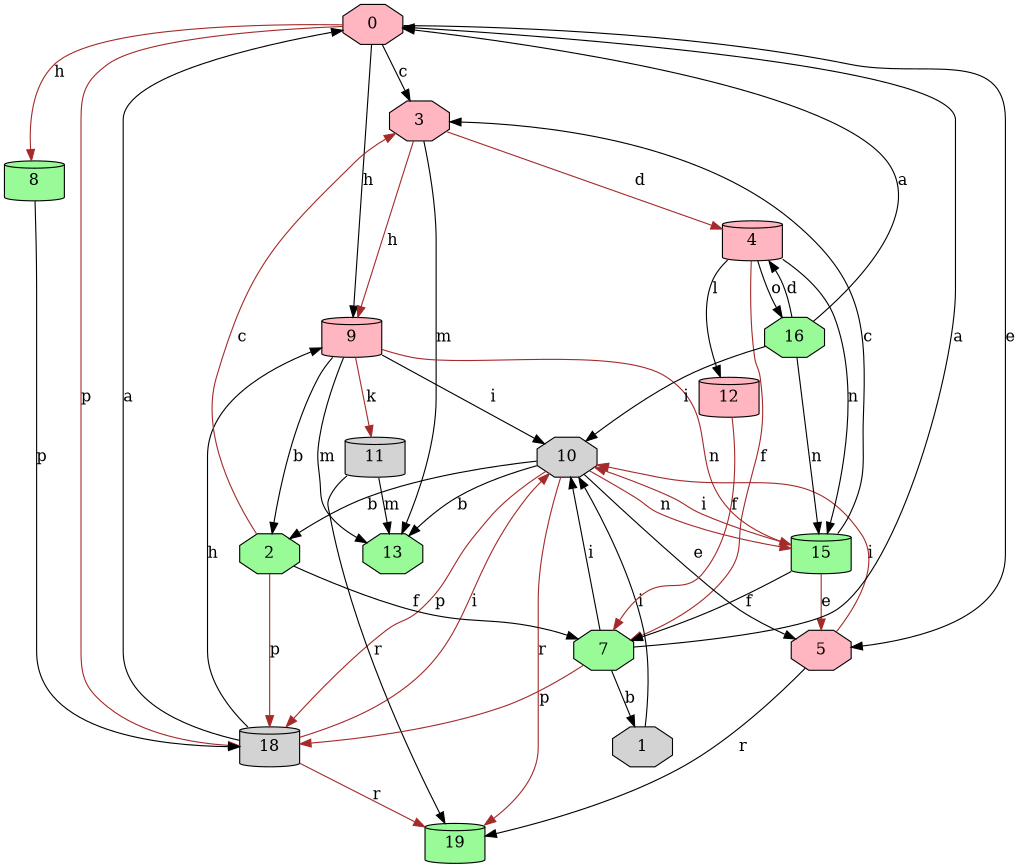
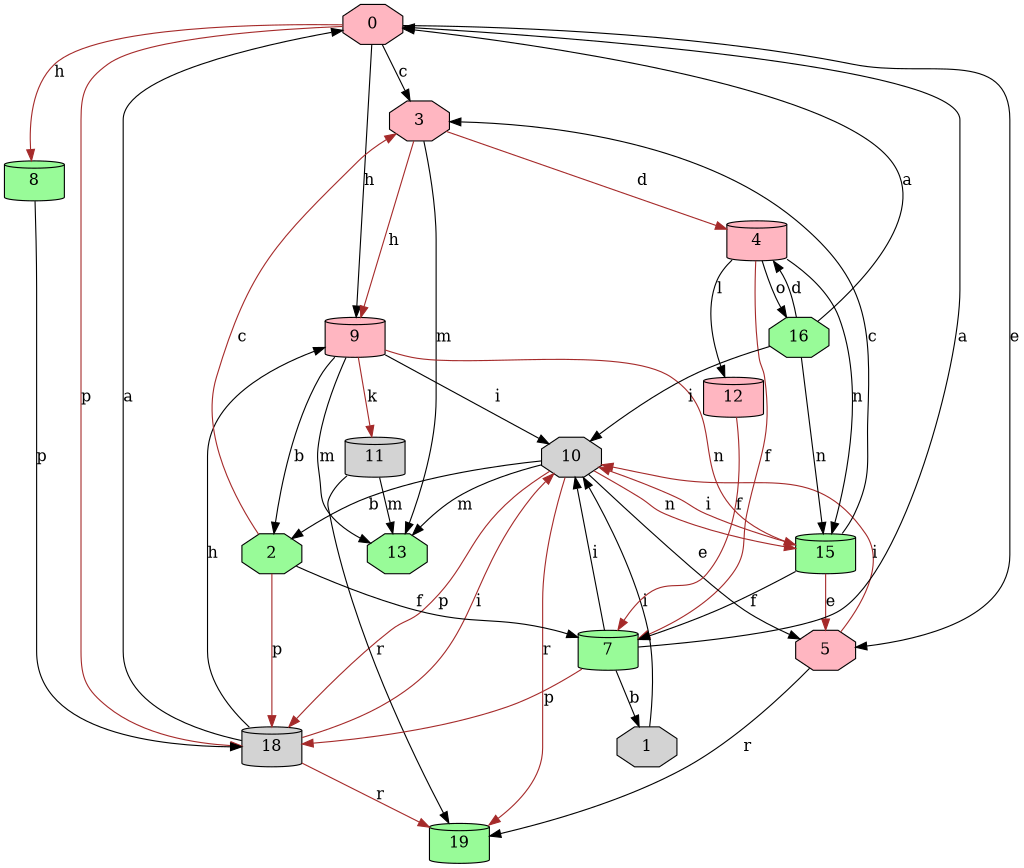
(463, 505) -> (465, 505)
(604, 650) -> (608, 650)
